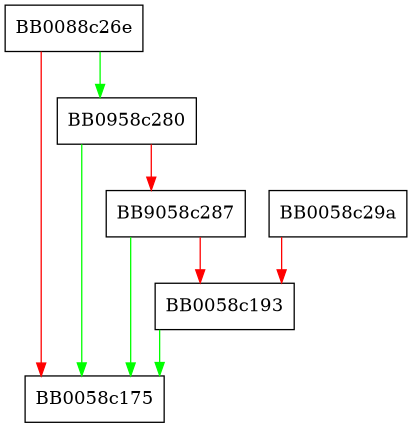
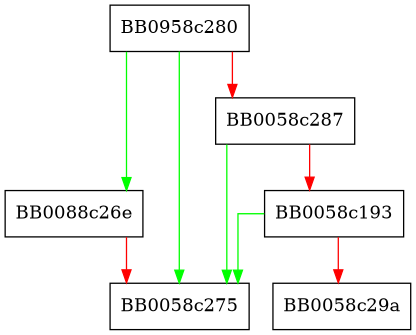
(100, 68) -> (126, 115)
(176, 214) -> (285, 121)
(282, 253) -> (338, 253)
(95, 399) -> (180, 306)
